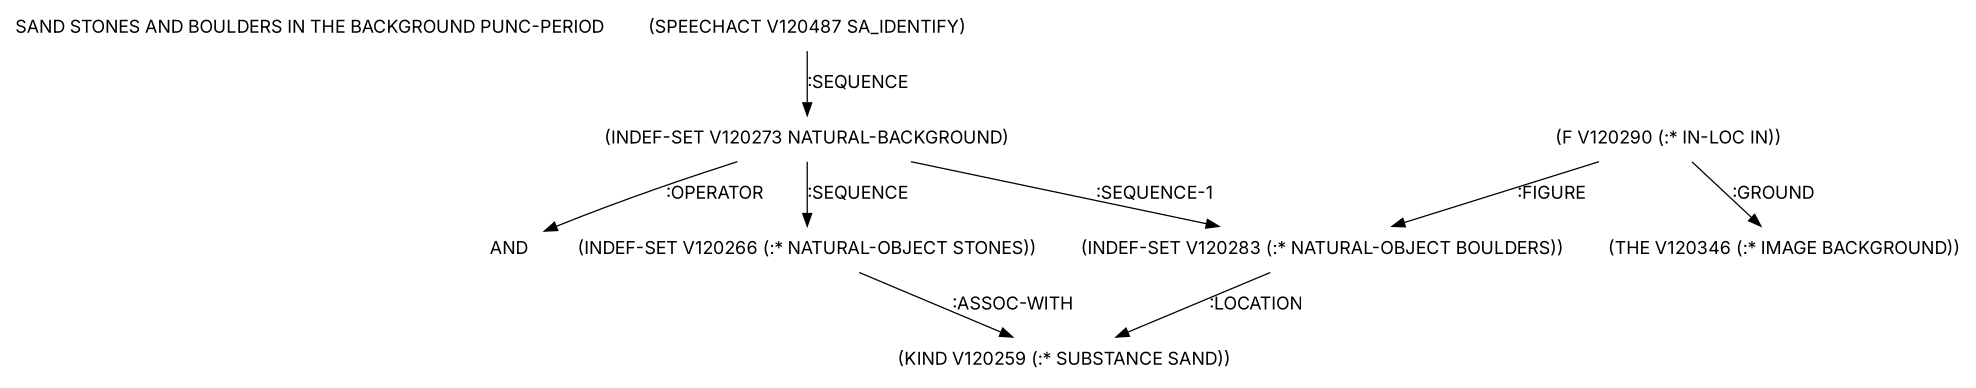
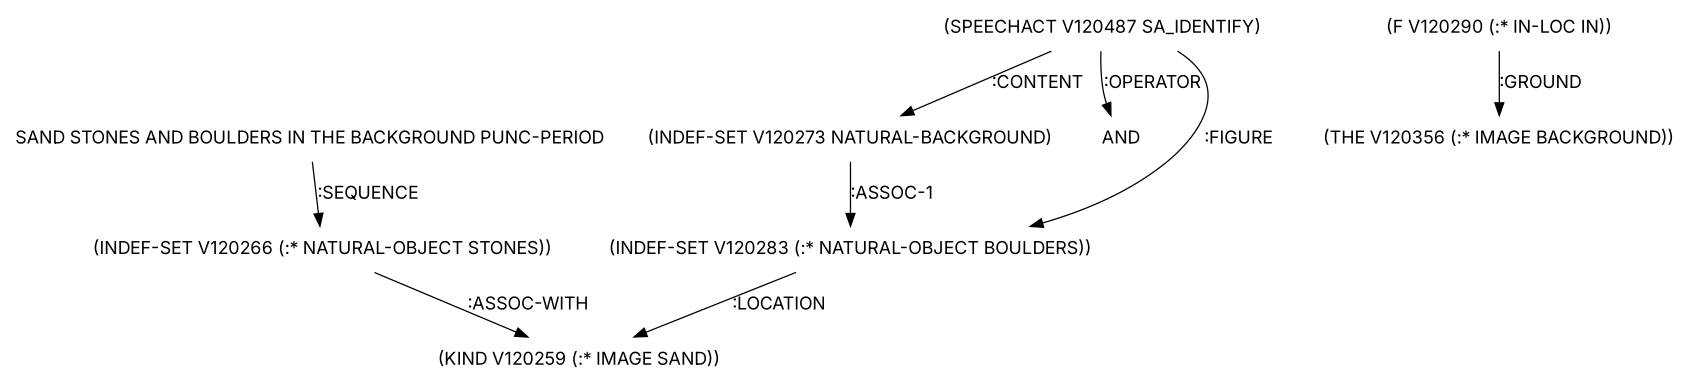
(858, 83) -> (1038, 83)
(807, 188) -> (315, 188)
(646, 192) -> (1102, 78)
(1502, 192) -> (1166, 163)
(1155, 194) -> (892, 194)
(1784, 249) -> (1499, 139)
(1064, 360) -> (579, 360)
